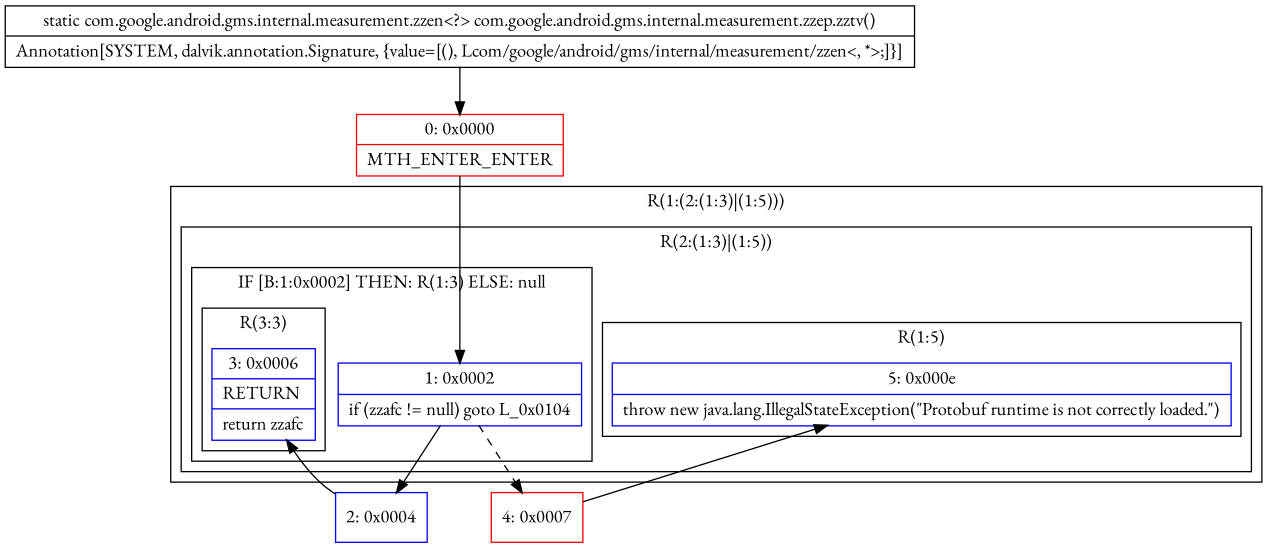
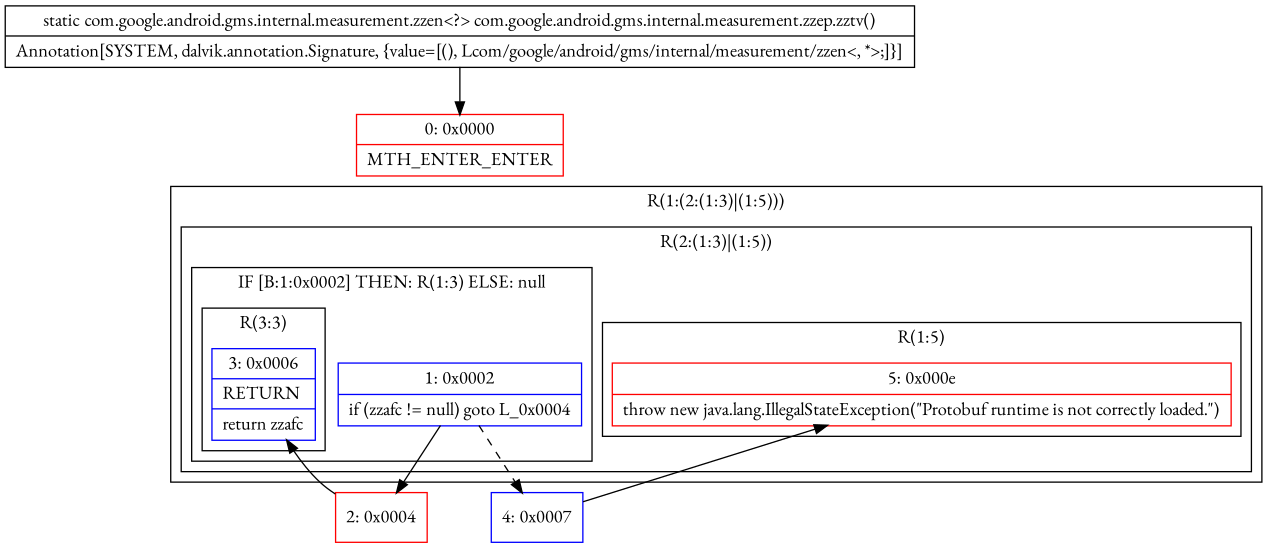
(460, 259) -> none
(922, 394) -> (922, 394)
(460, 410) -> (460, 410)
(381, 517) -> (381, 517)
(537, 517) -> (537, 517)
